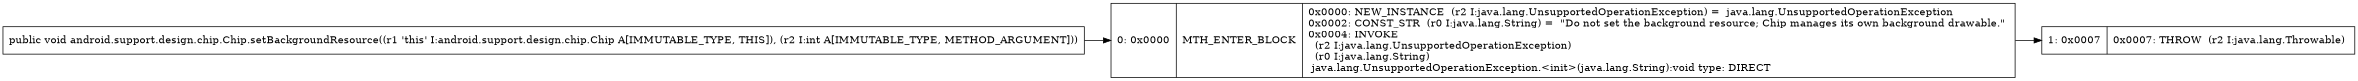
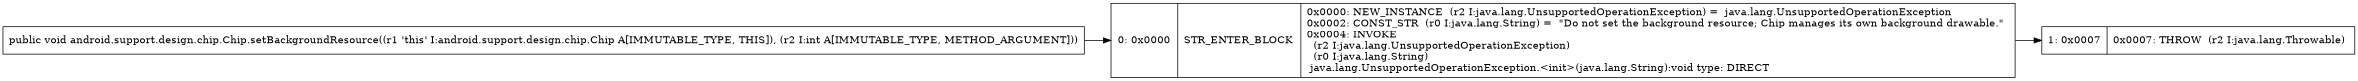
(1239, 40) -> (1239, 40)
